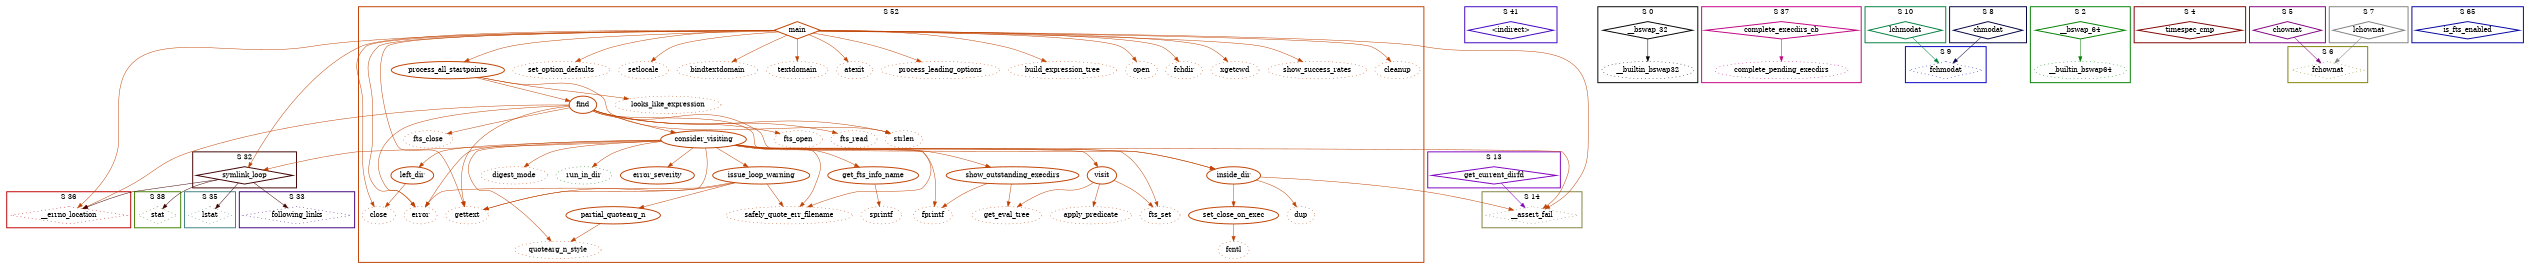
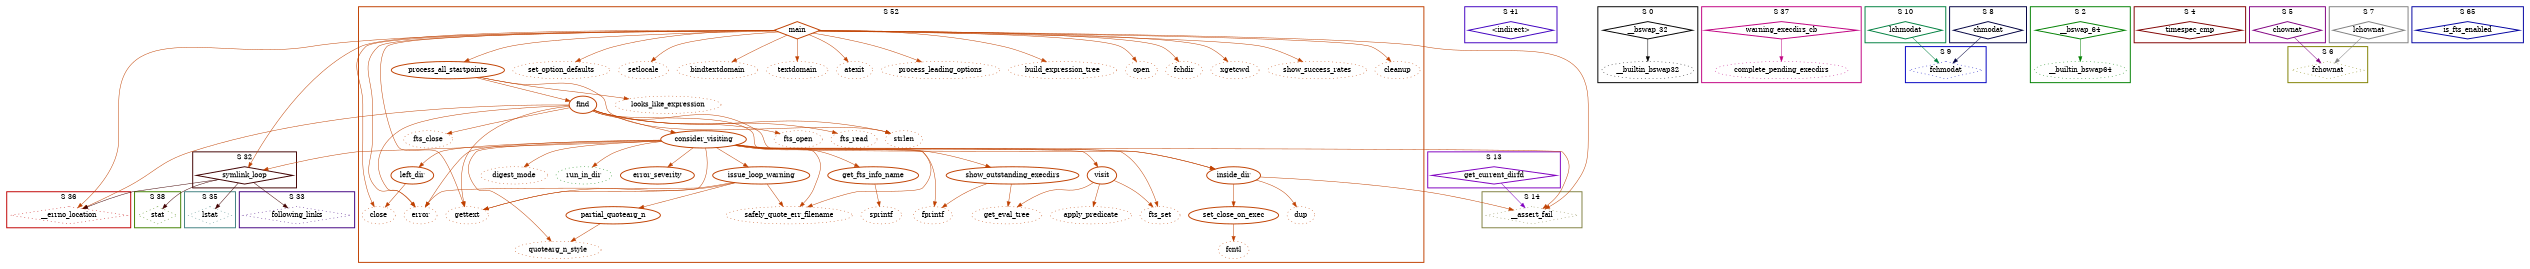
(1781, 30) -> (1781, 30)
